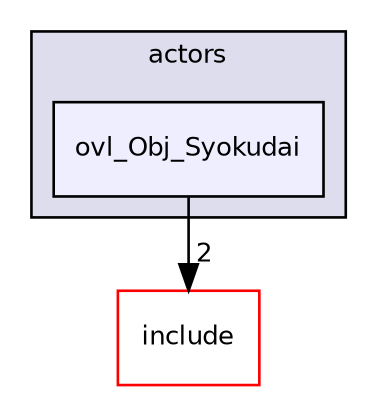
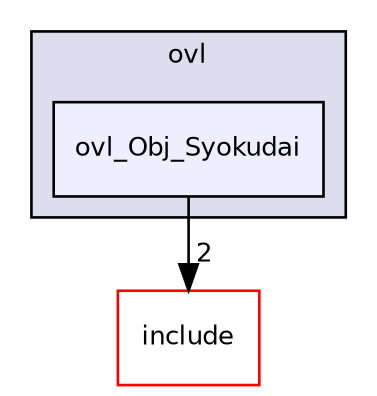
(189, 56) -> (189, 56)
